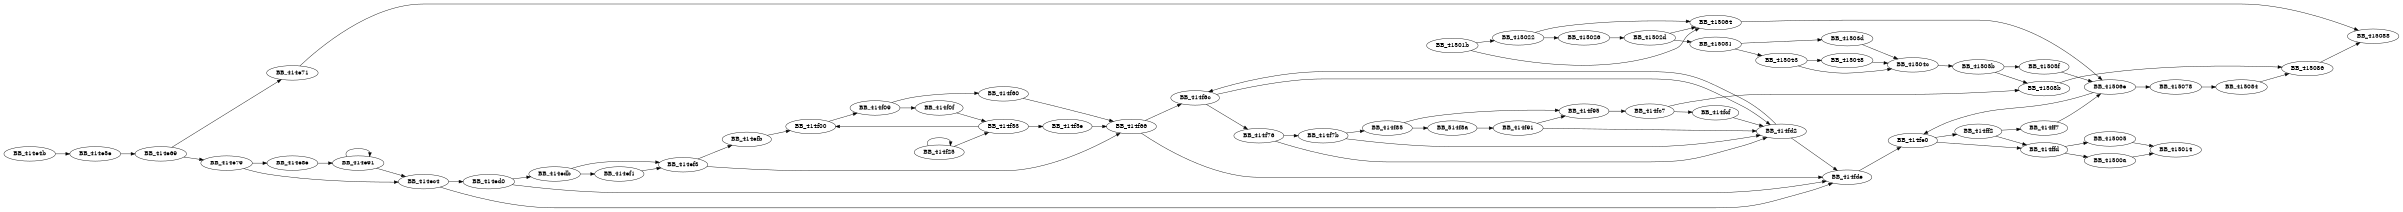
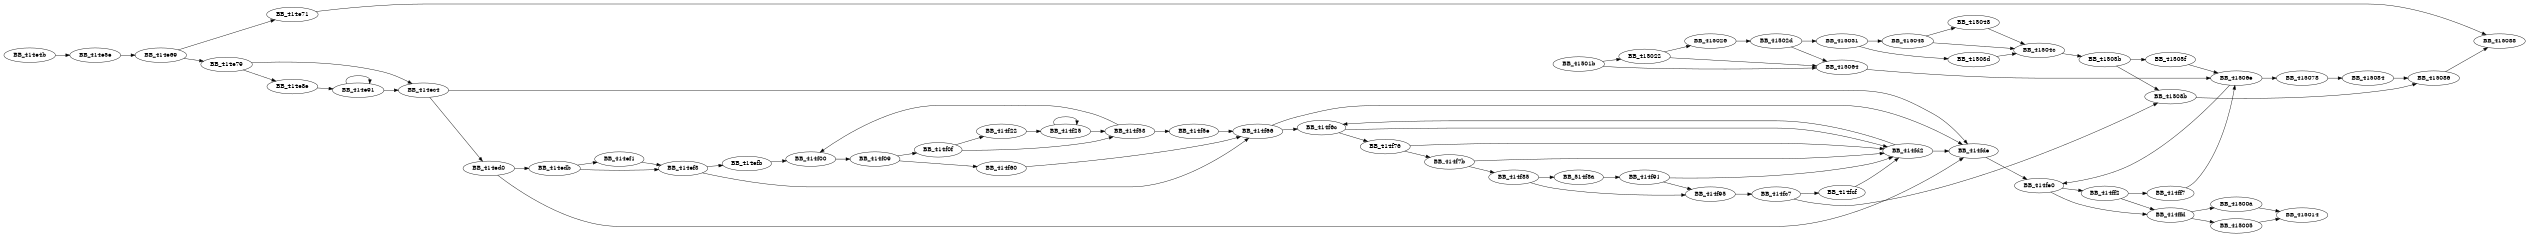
none -> (1001, 131)
